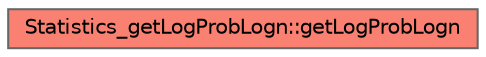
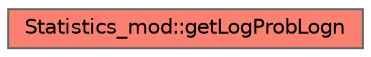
(243, 29) -> (186, 29)
